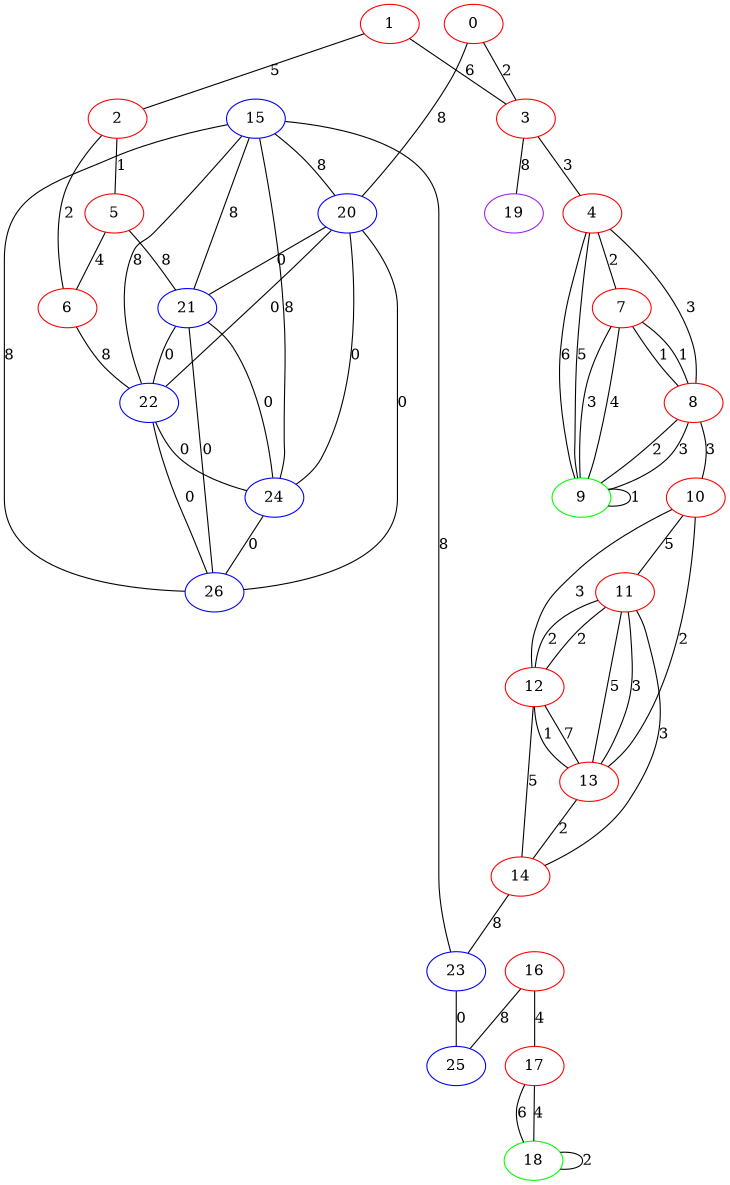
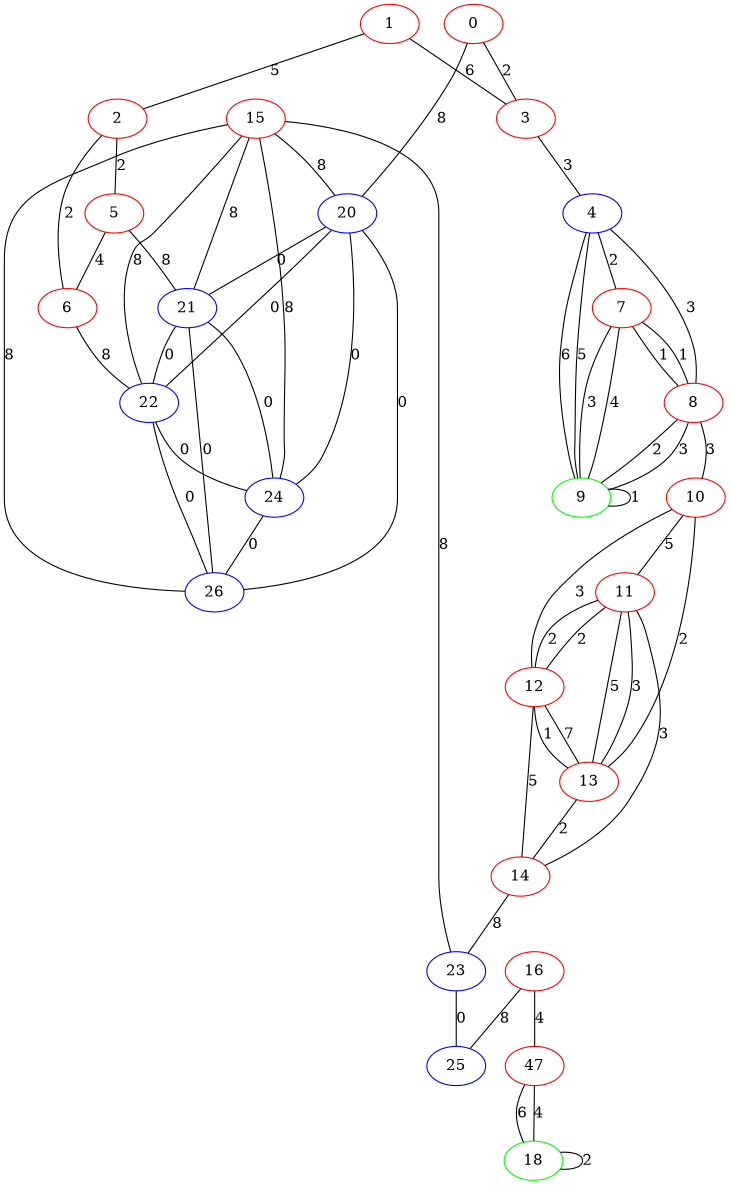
(256, 119) -> (256, 119)
(122, 166) -> (122, 166)
(514, 213) -> none
(592, 213) -> (592, 213)
(535, 1066) -> (535, 1066)
